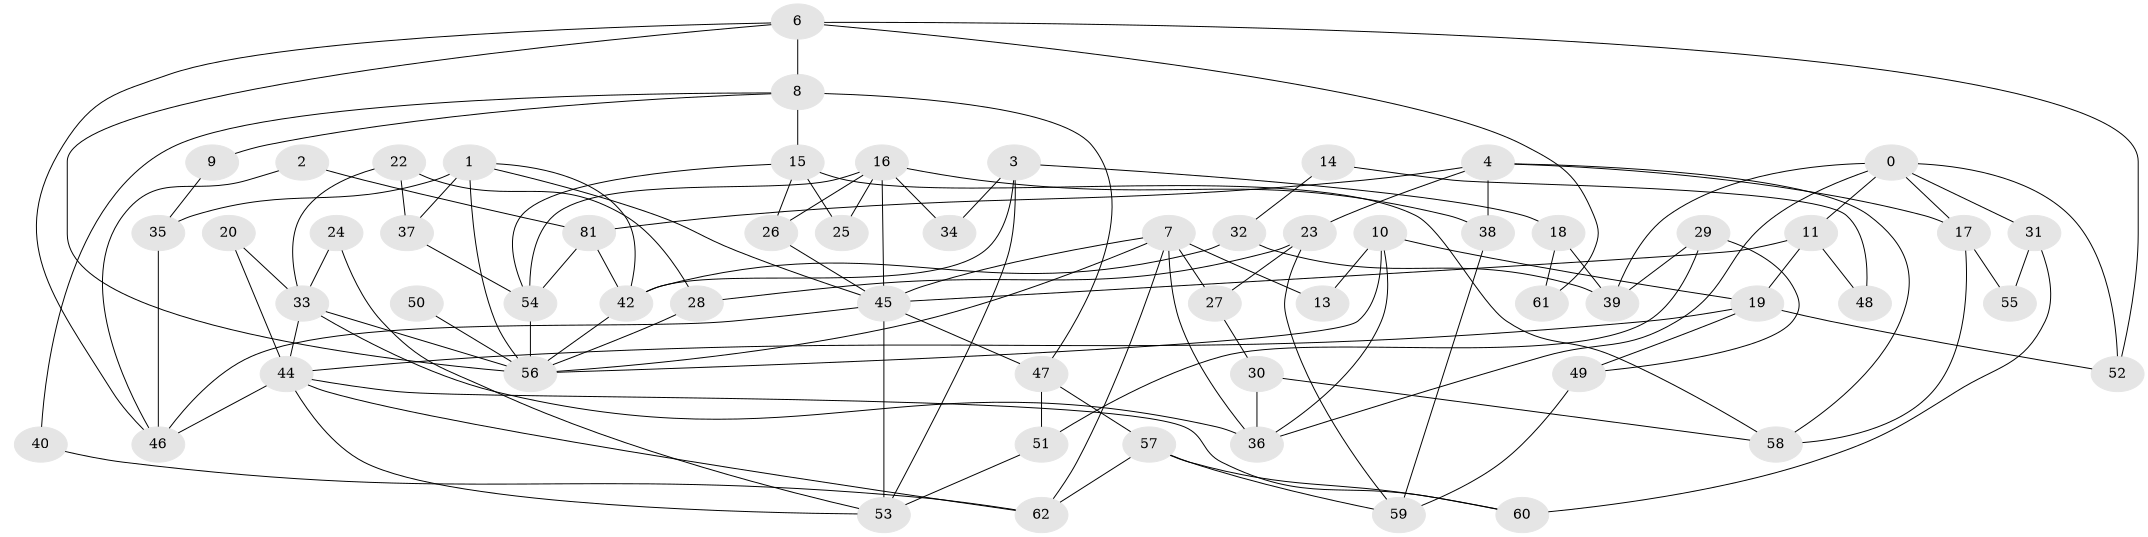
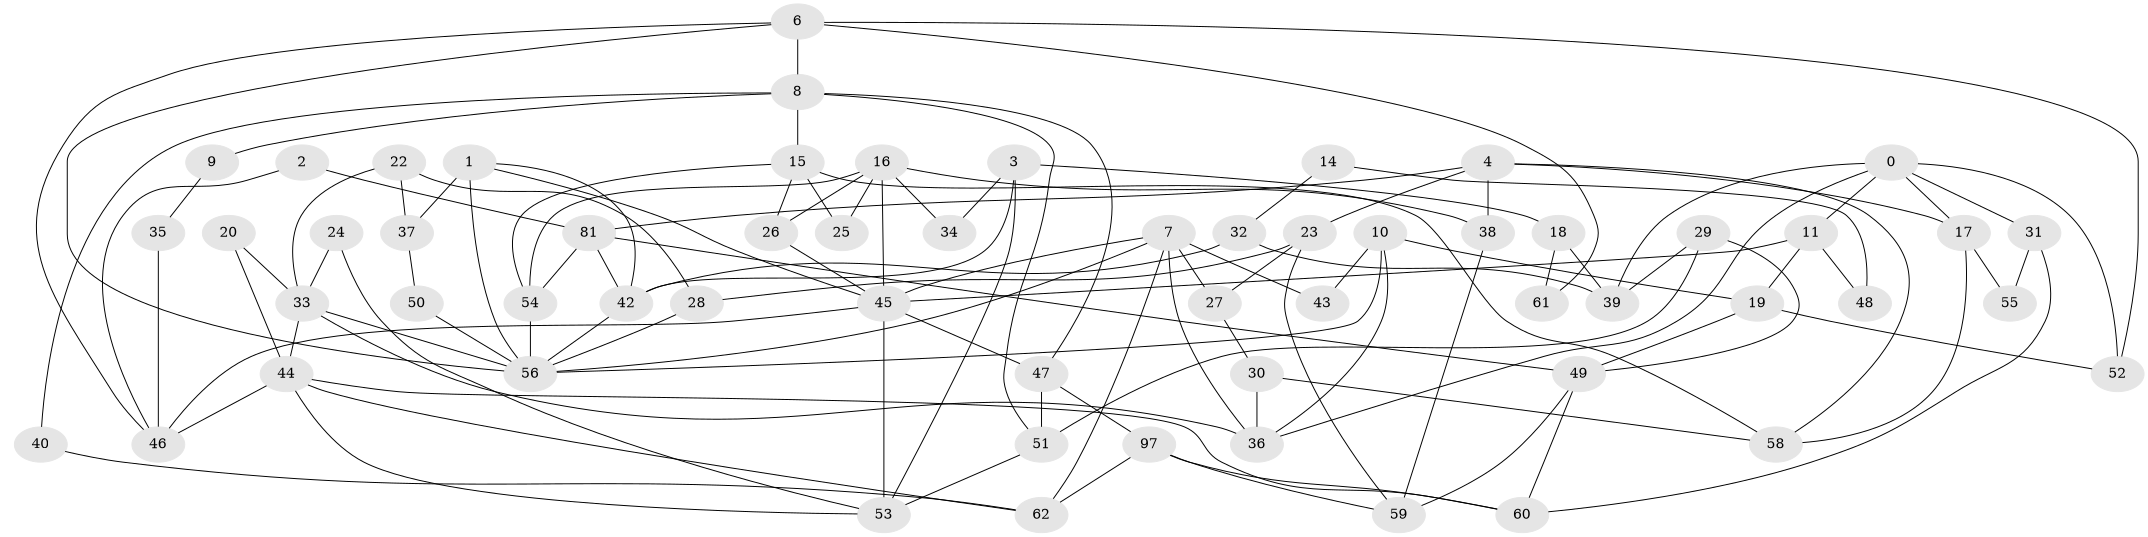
none -> (1050, 175)
(307, 198) -> none
(469, 268) -> (412, 268)
none -> (1060, 304)
(1323, 304) -> (1323, 304)
(1023, 345) -> none
(1149, 445) -> (1149, 445)
none -> (1551, 445)
